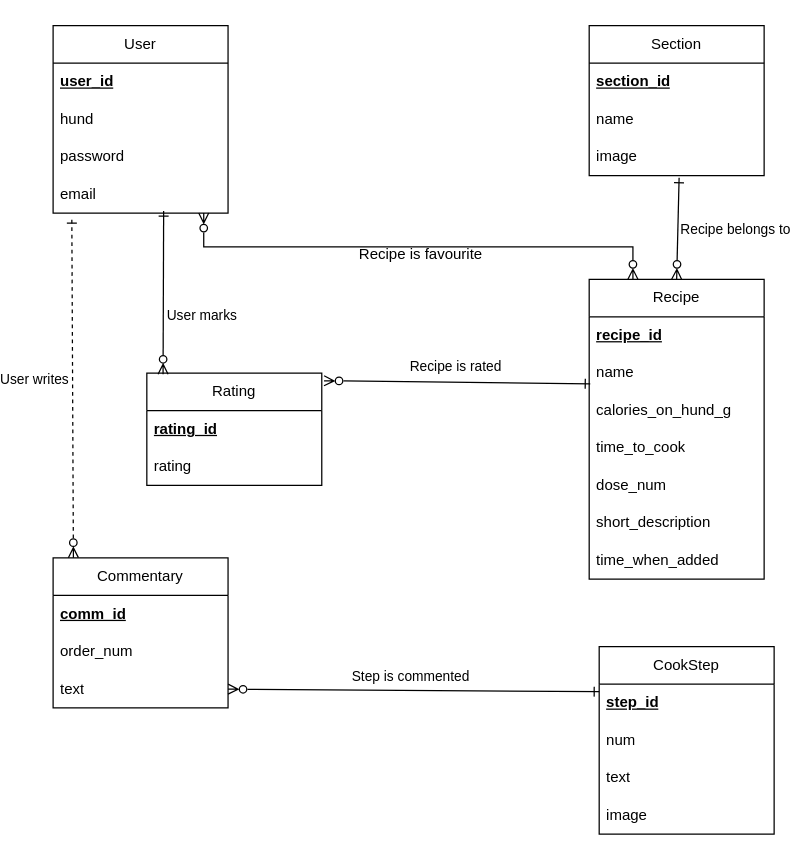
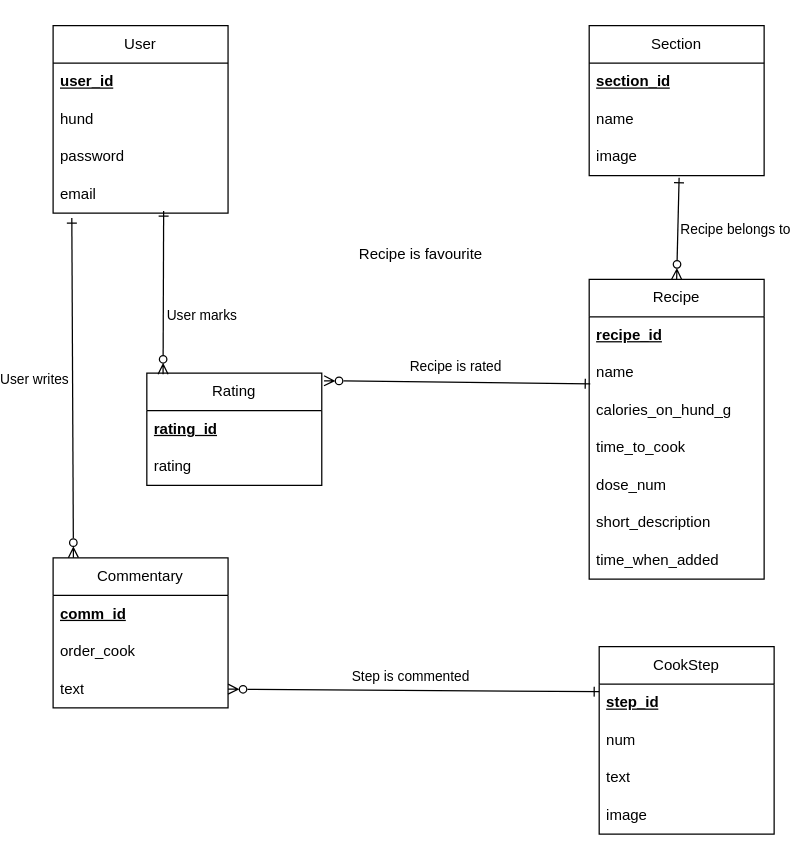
(418, 247) -> none
(73, 377) -> (73, 377)
(98, 652) -> (103, 652)
